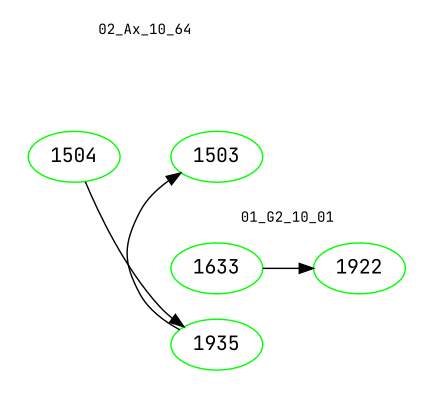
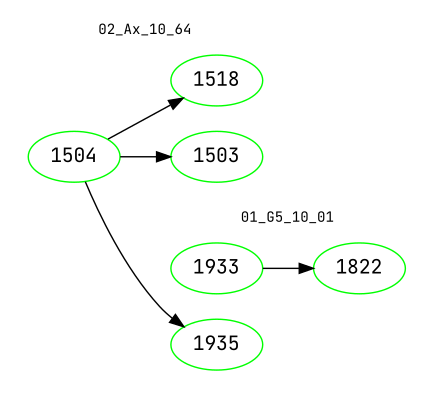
none -> (217, 81)
(288, 218) -> (288, 218)
(128, 245) -> (138, 157)
(217, 268) -> (217, 268)
(359, 268) -> (359, 268)
